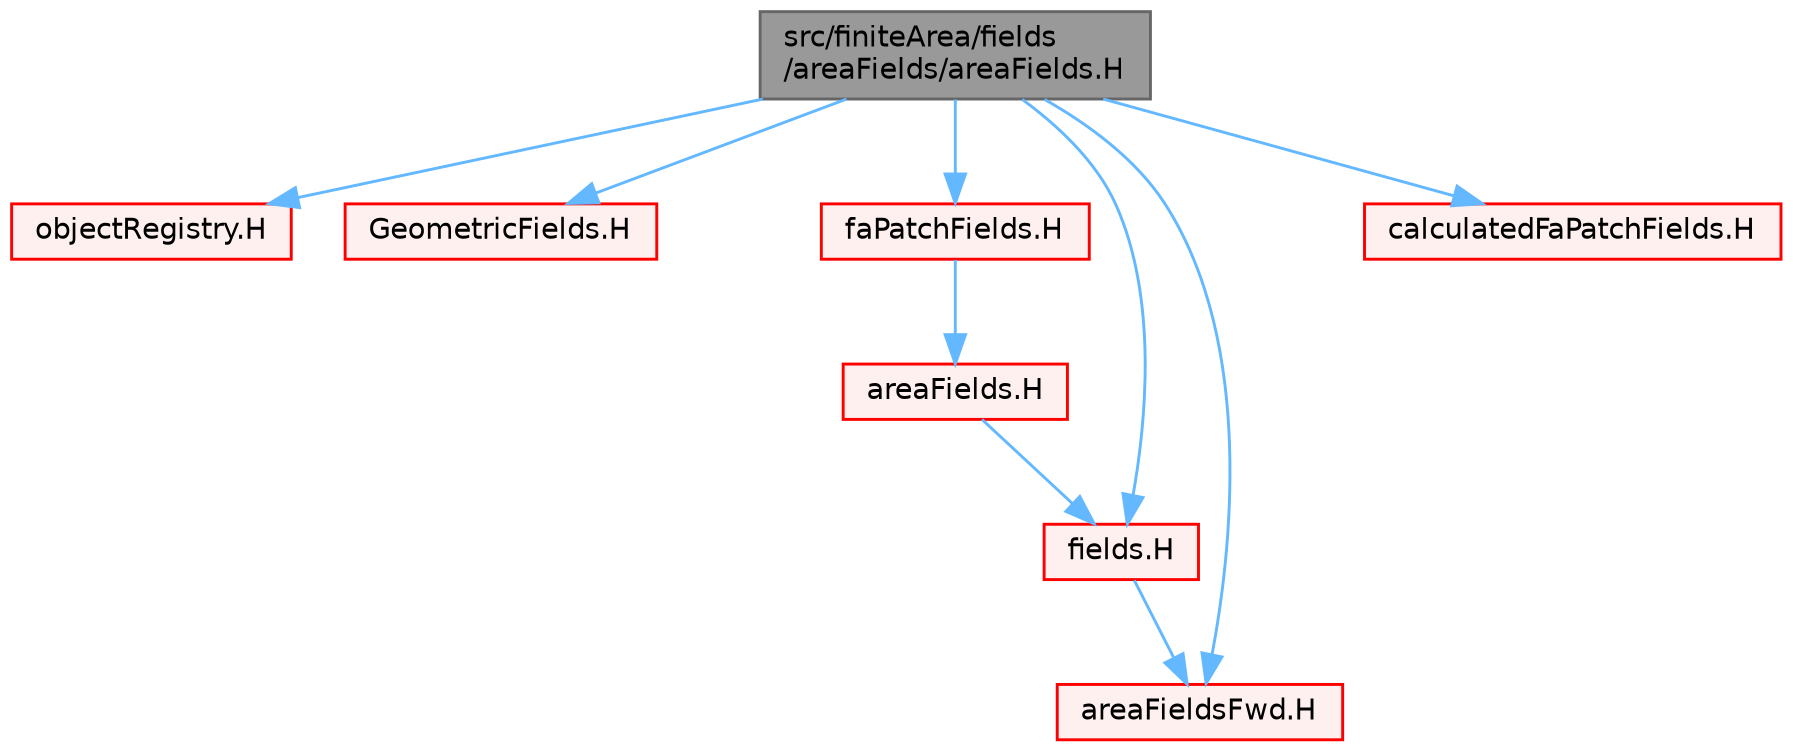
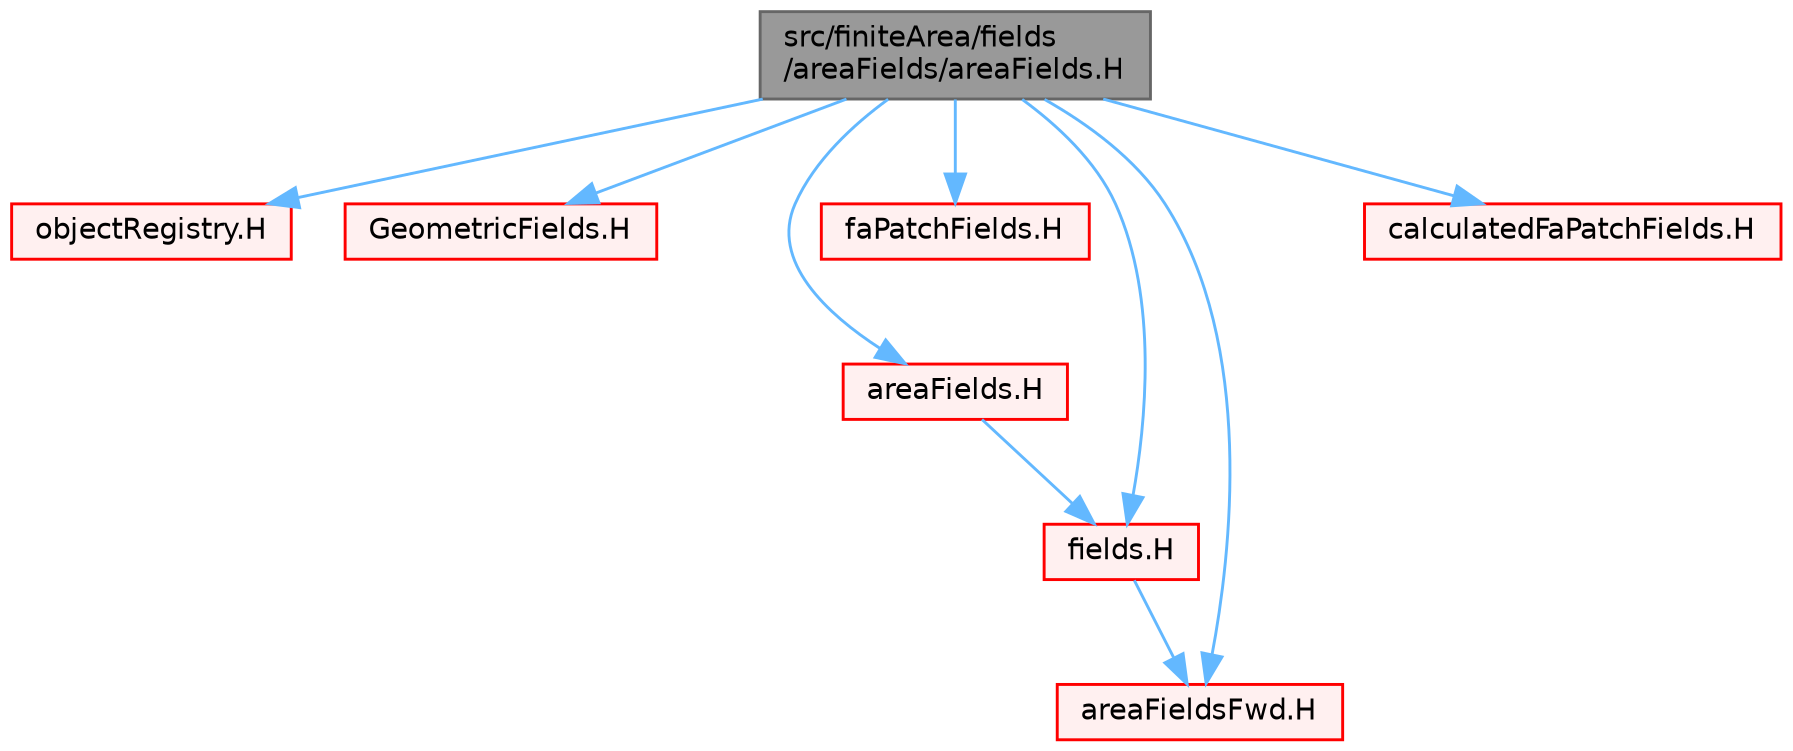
(955, 297) -> (790, 224)
